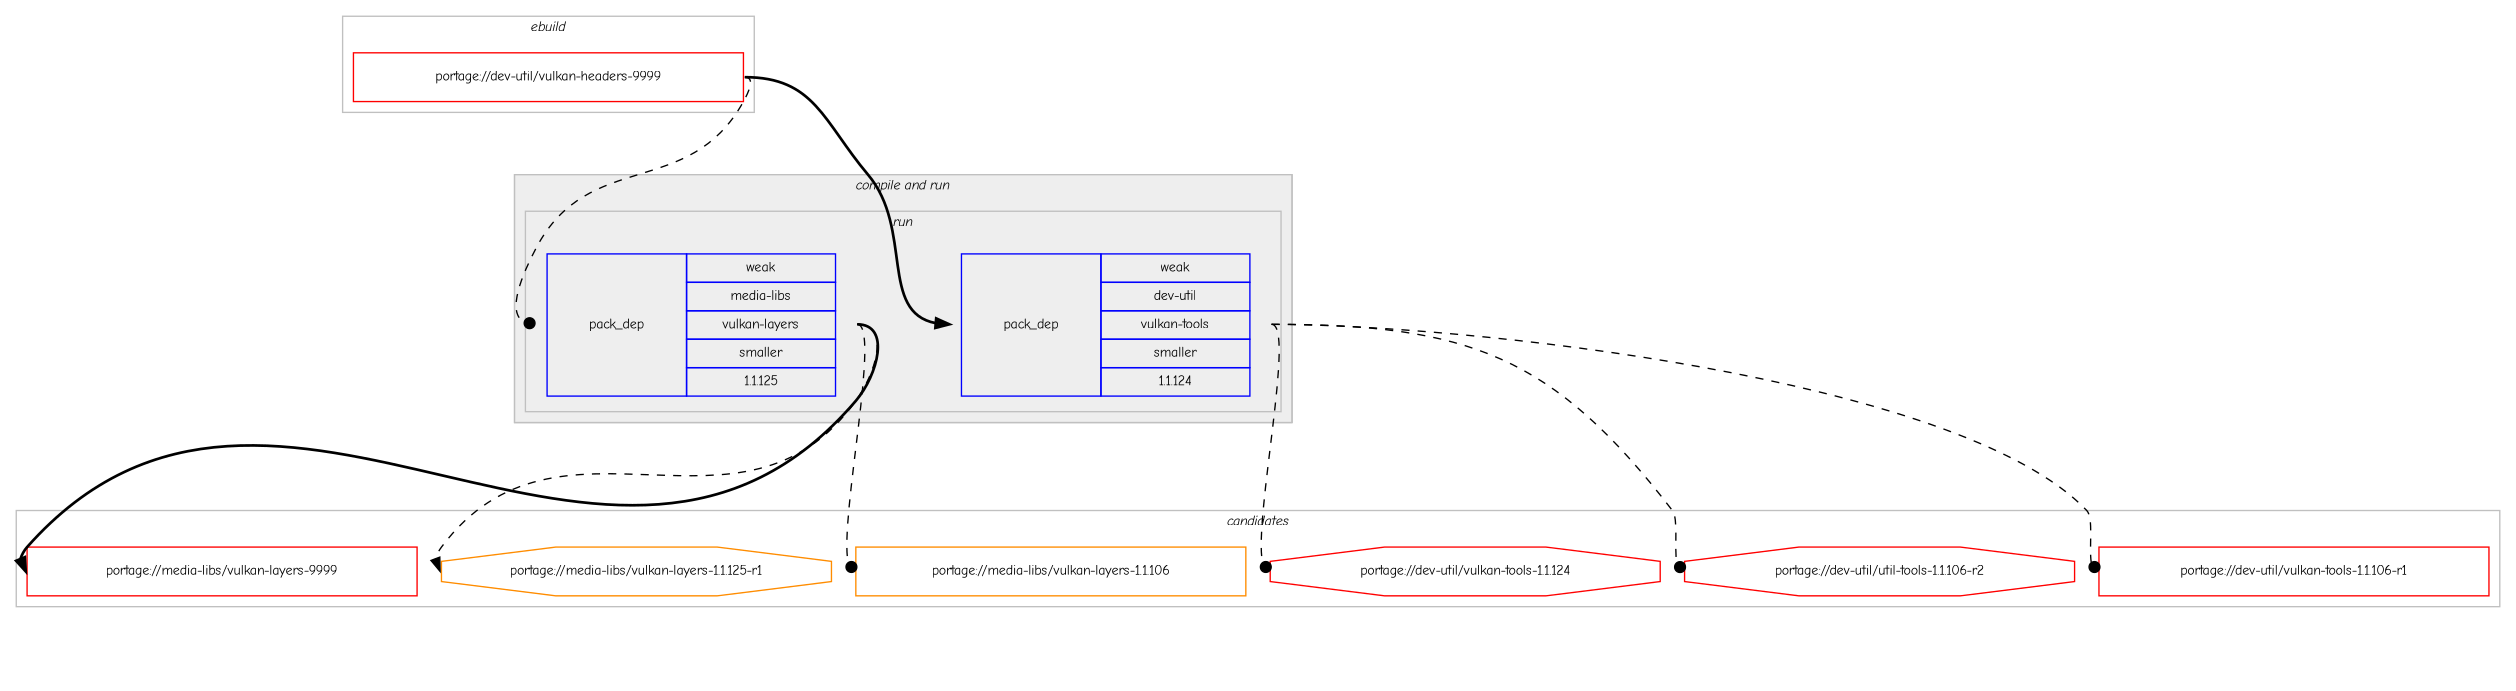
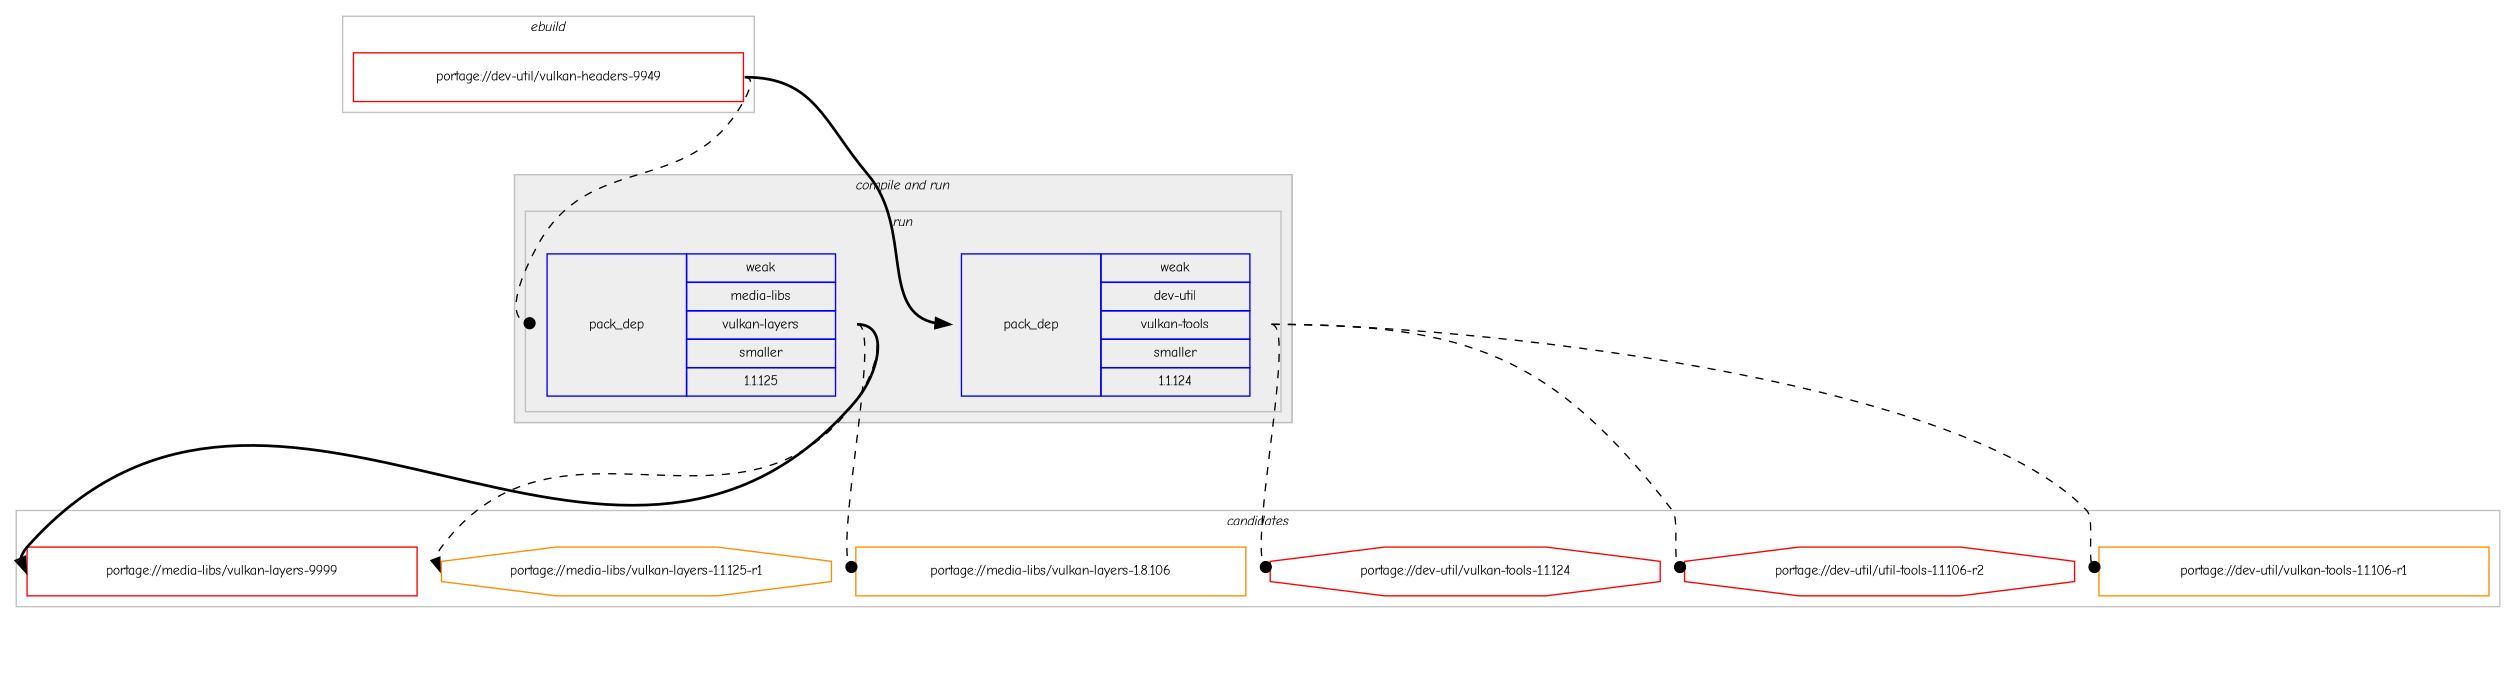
(548, 77) -> (548, 77)
(1051, 571) -> (1051, 571)
(2294, 571) -> (2294, 571)
